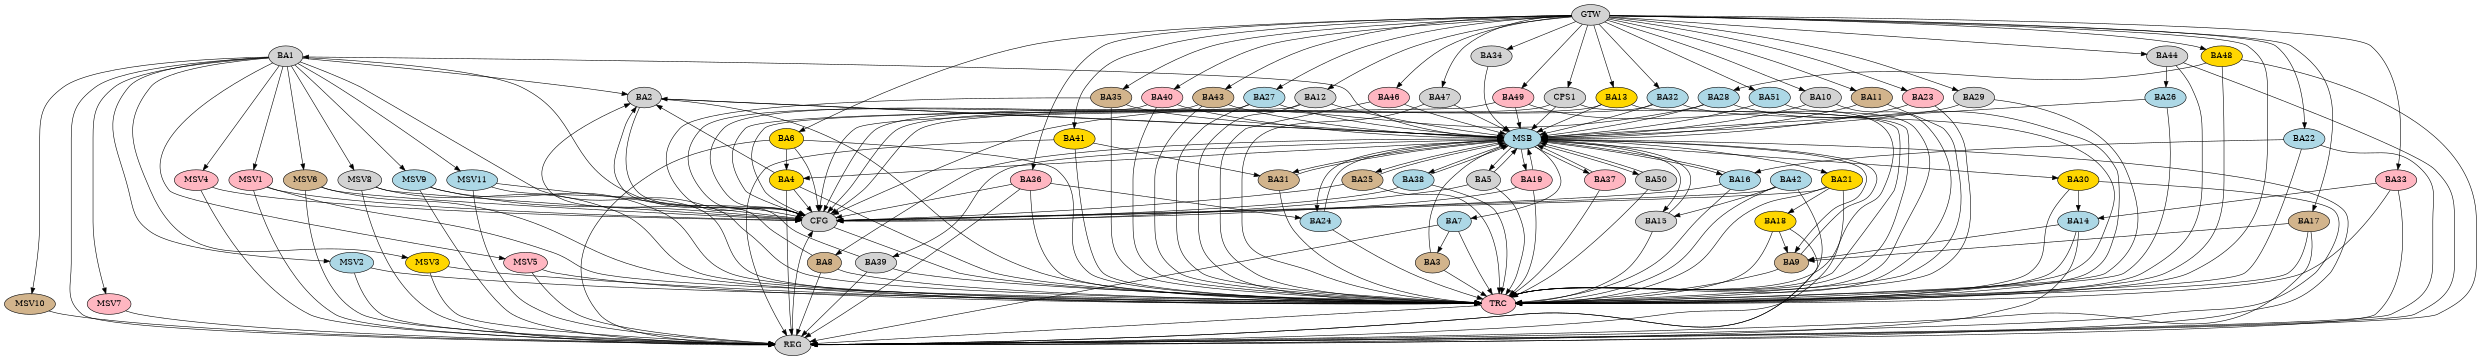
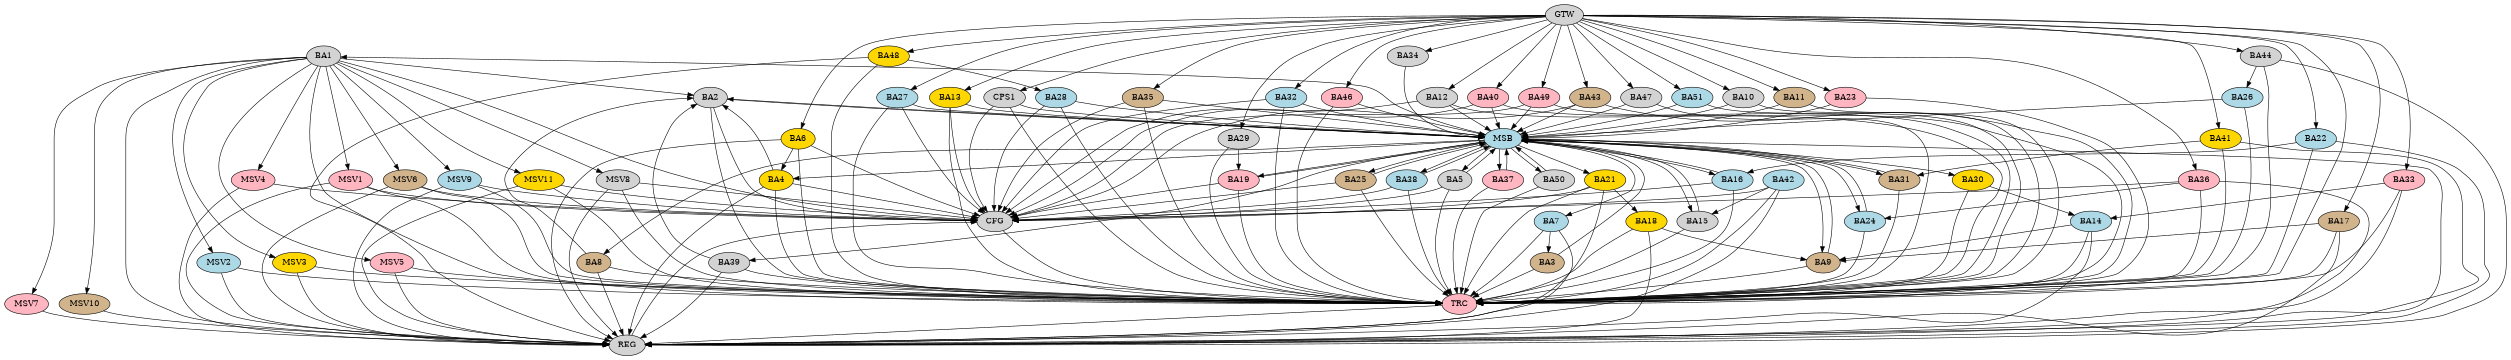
(1754, 128) -> (1239, 158)
(472, 180) -> (539, 180)
(1952, 326) -> none
